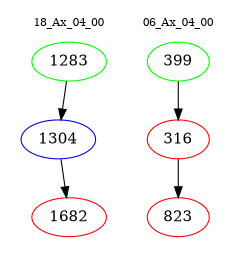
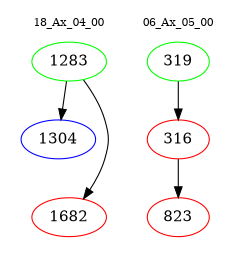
(178, 23) -> (178, 23)
(178, 62) -> (178, 62)
(63, 173) -> (108, 134)
